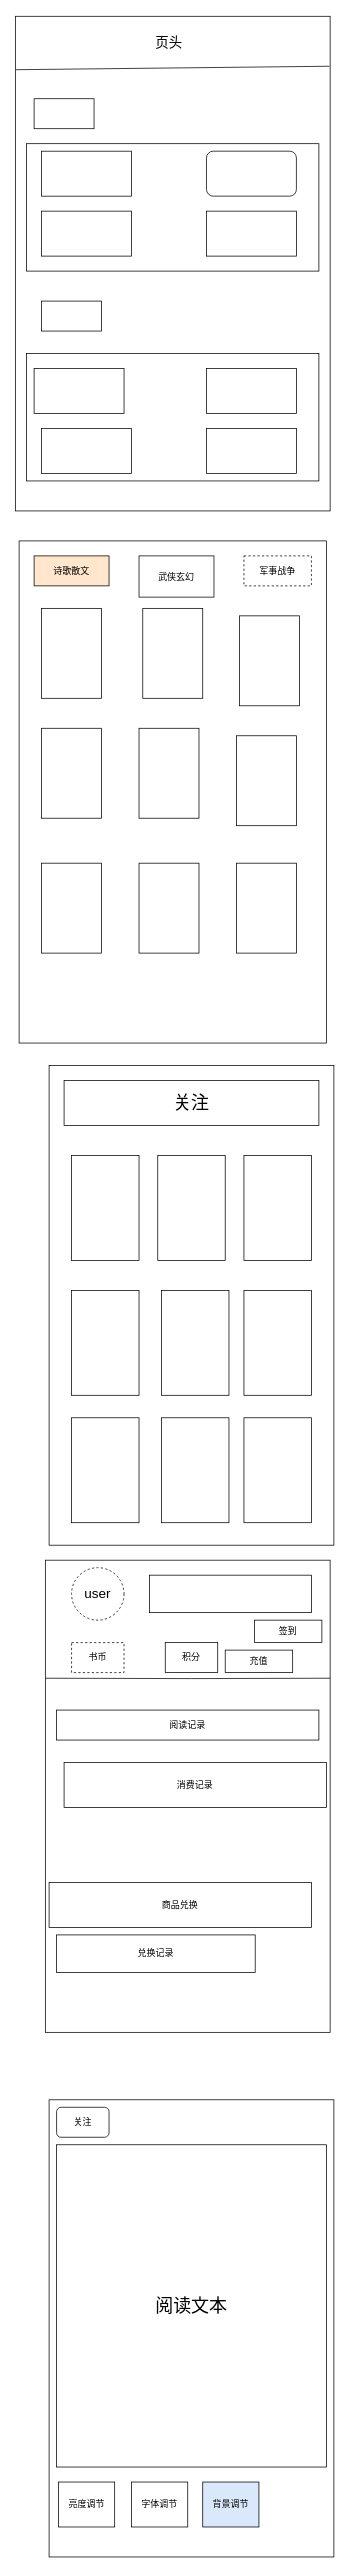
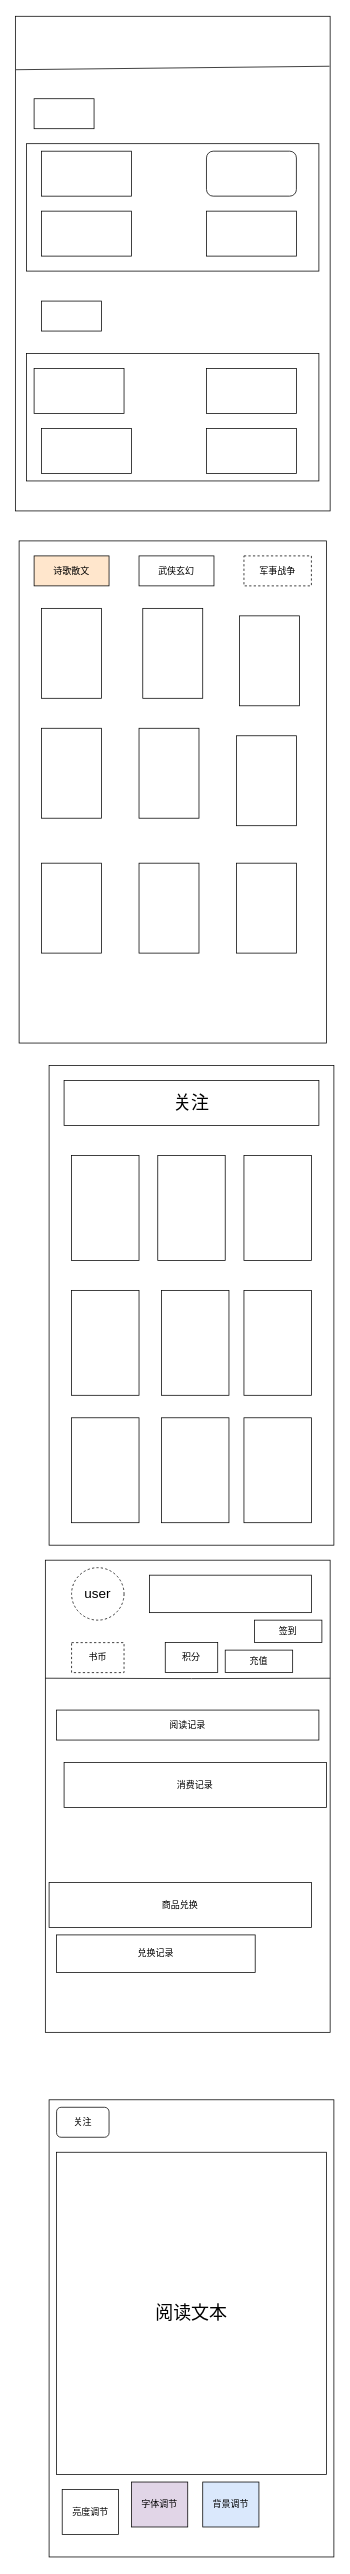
(169, 42) -> none
(177, 576) -> (177, 570)
(192, 2307) -> (192, 2314)
(87, 2505) -> (90, 2513)
(160, 2505) -> (160, 2505)
